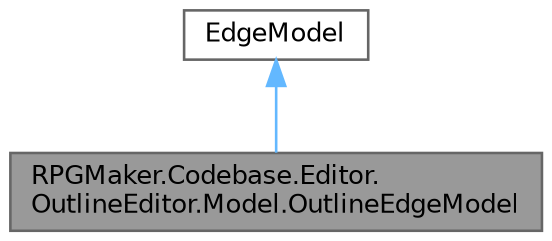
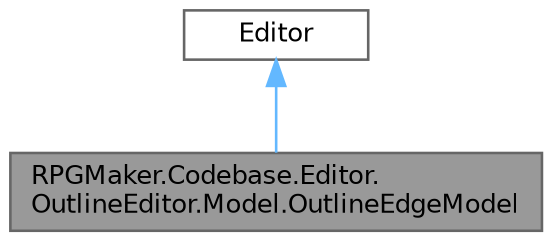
(276, 35) -> (276, 35)
